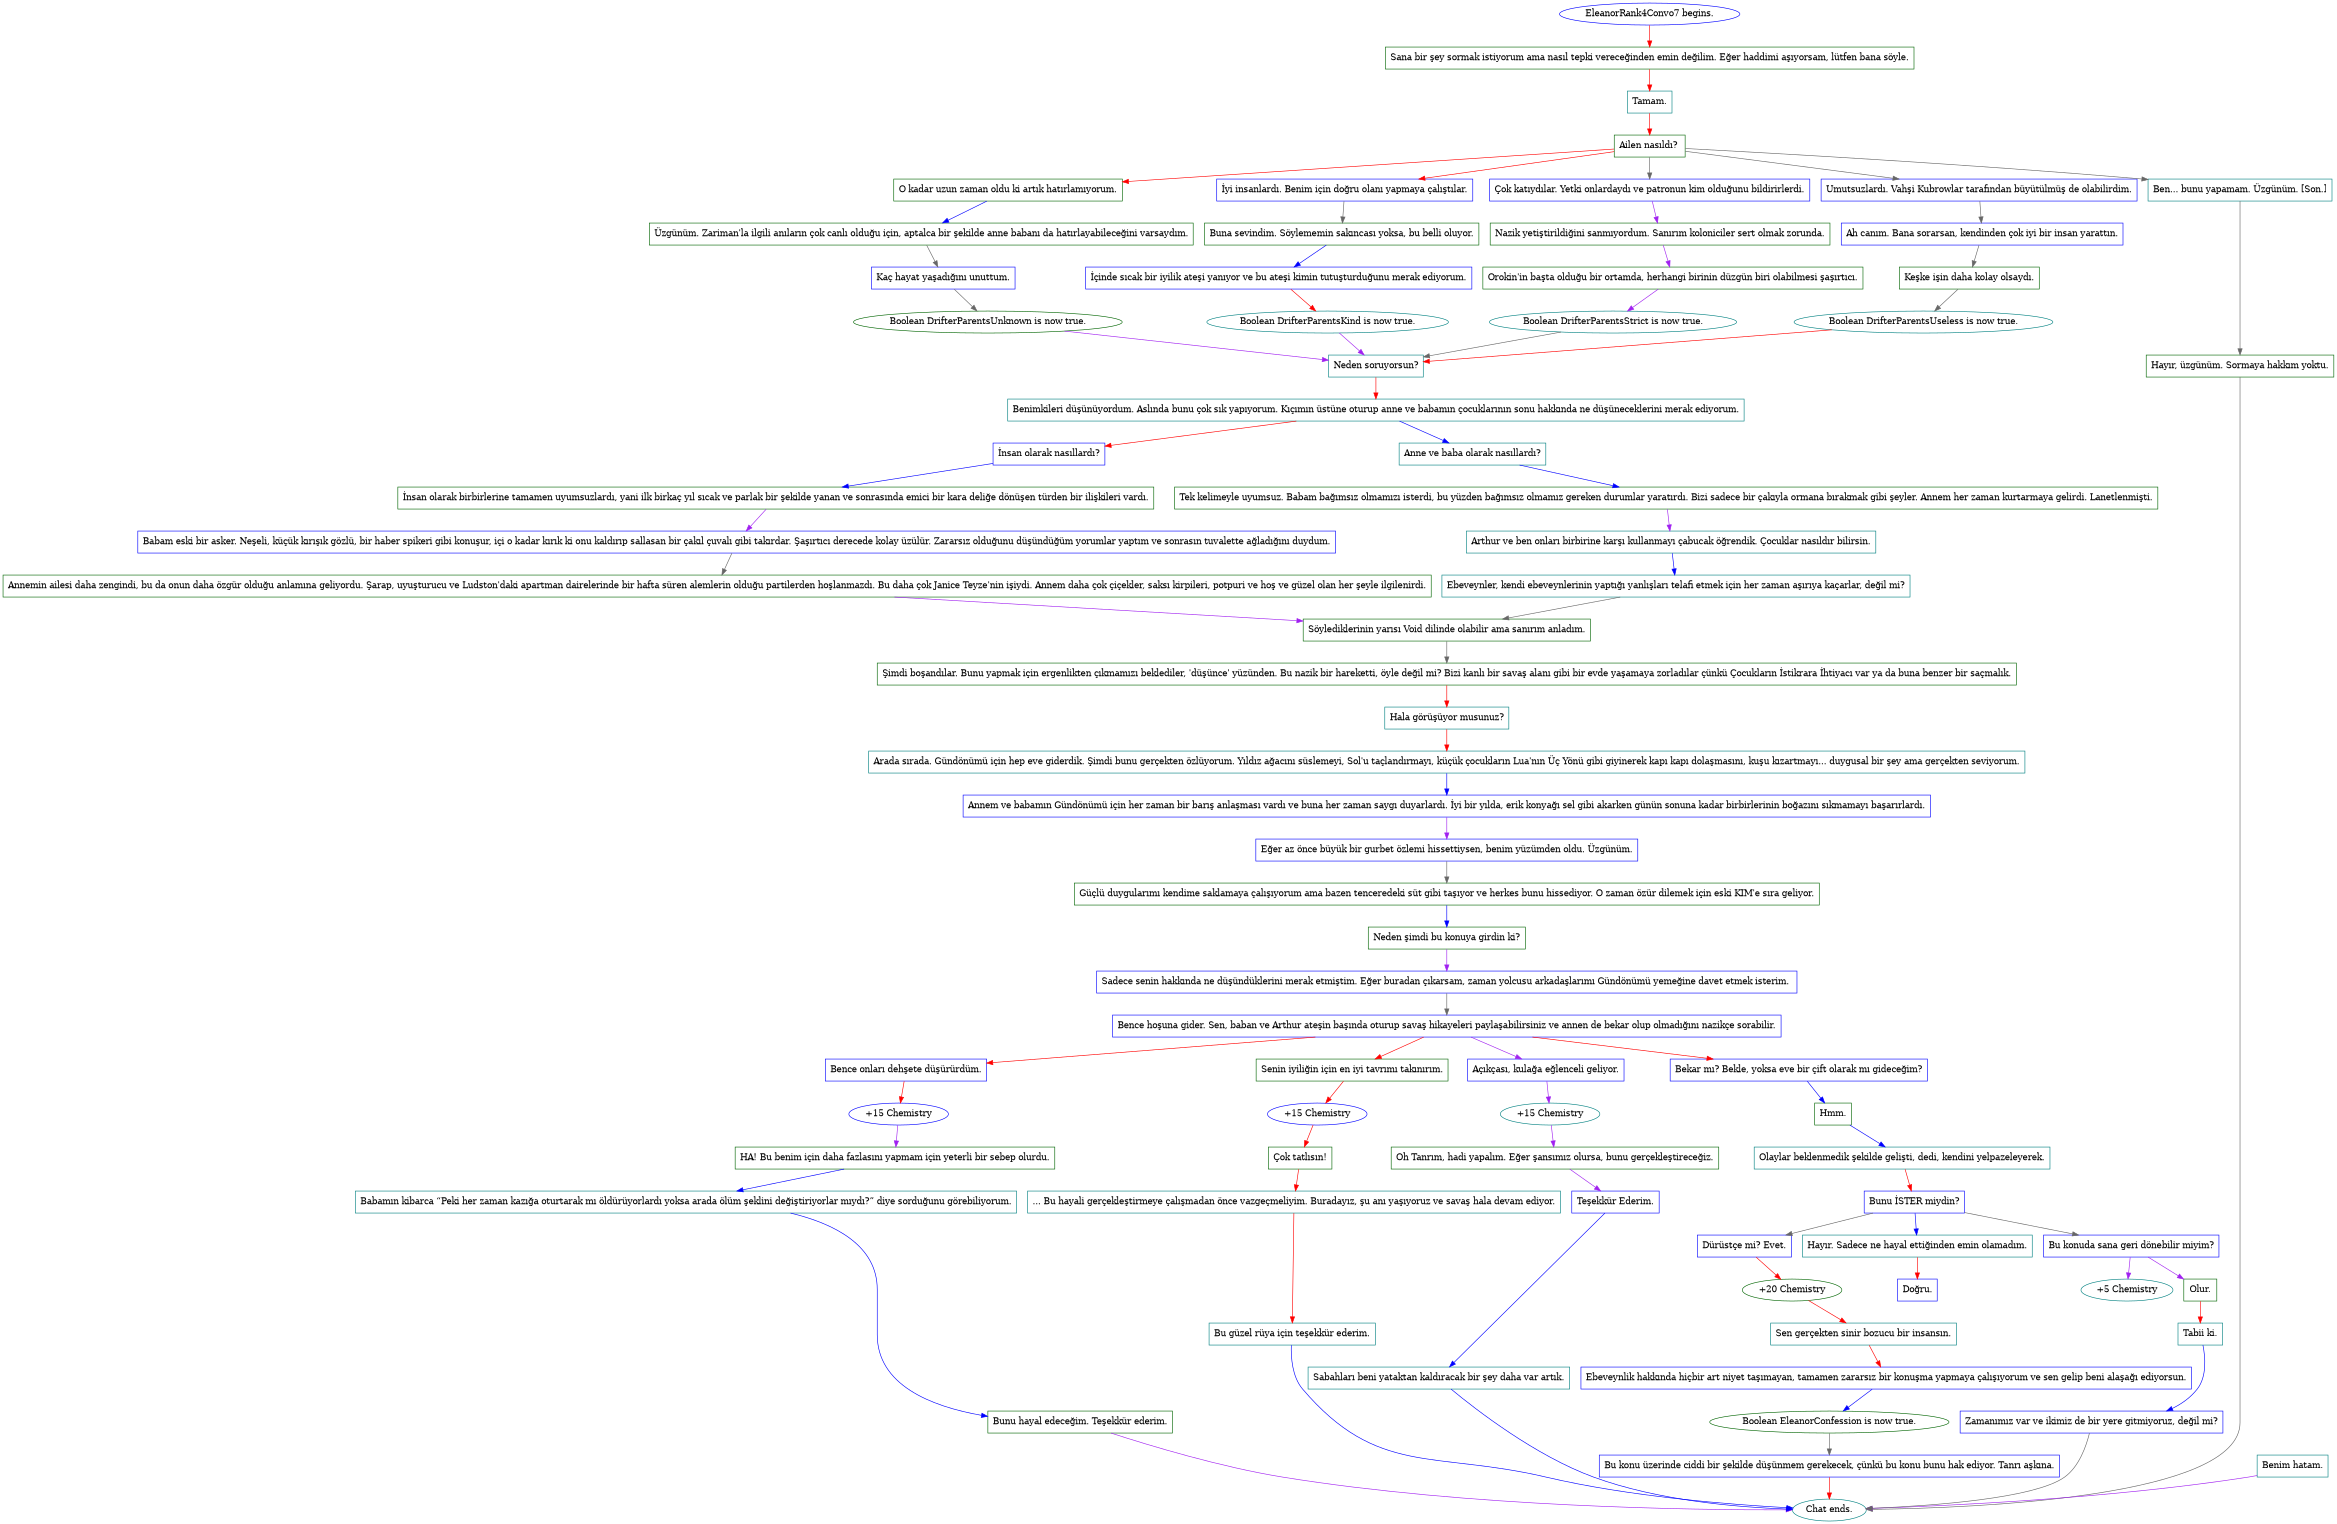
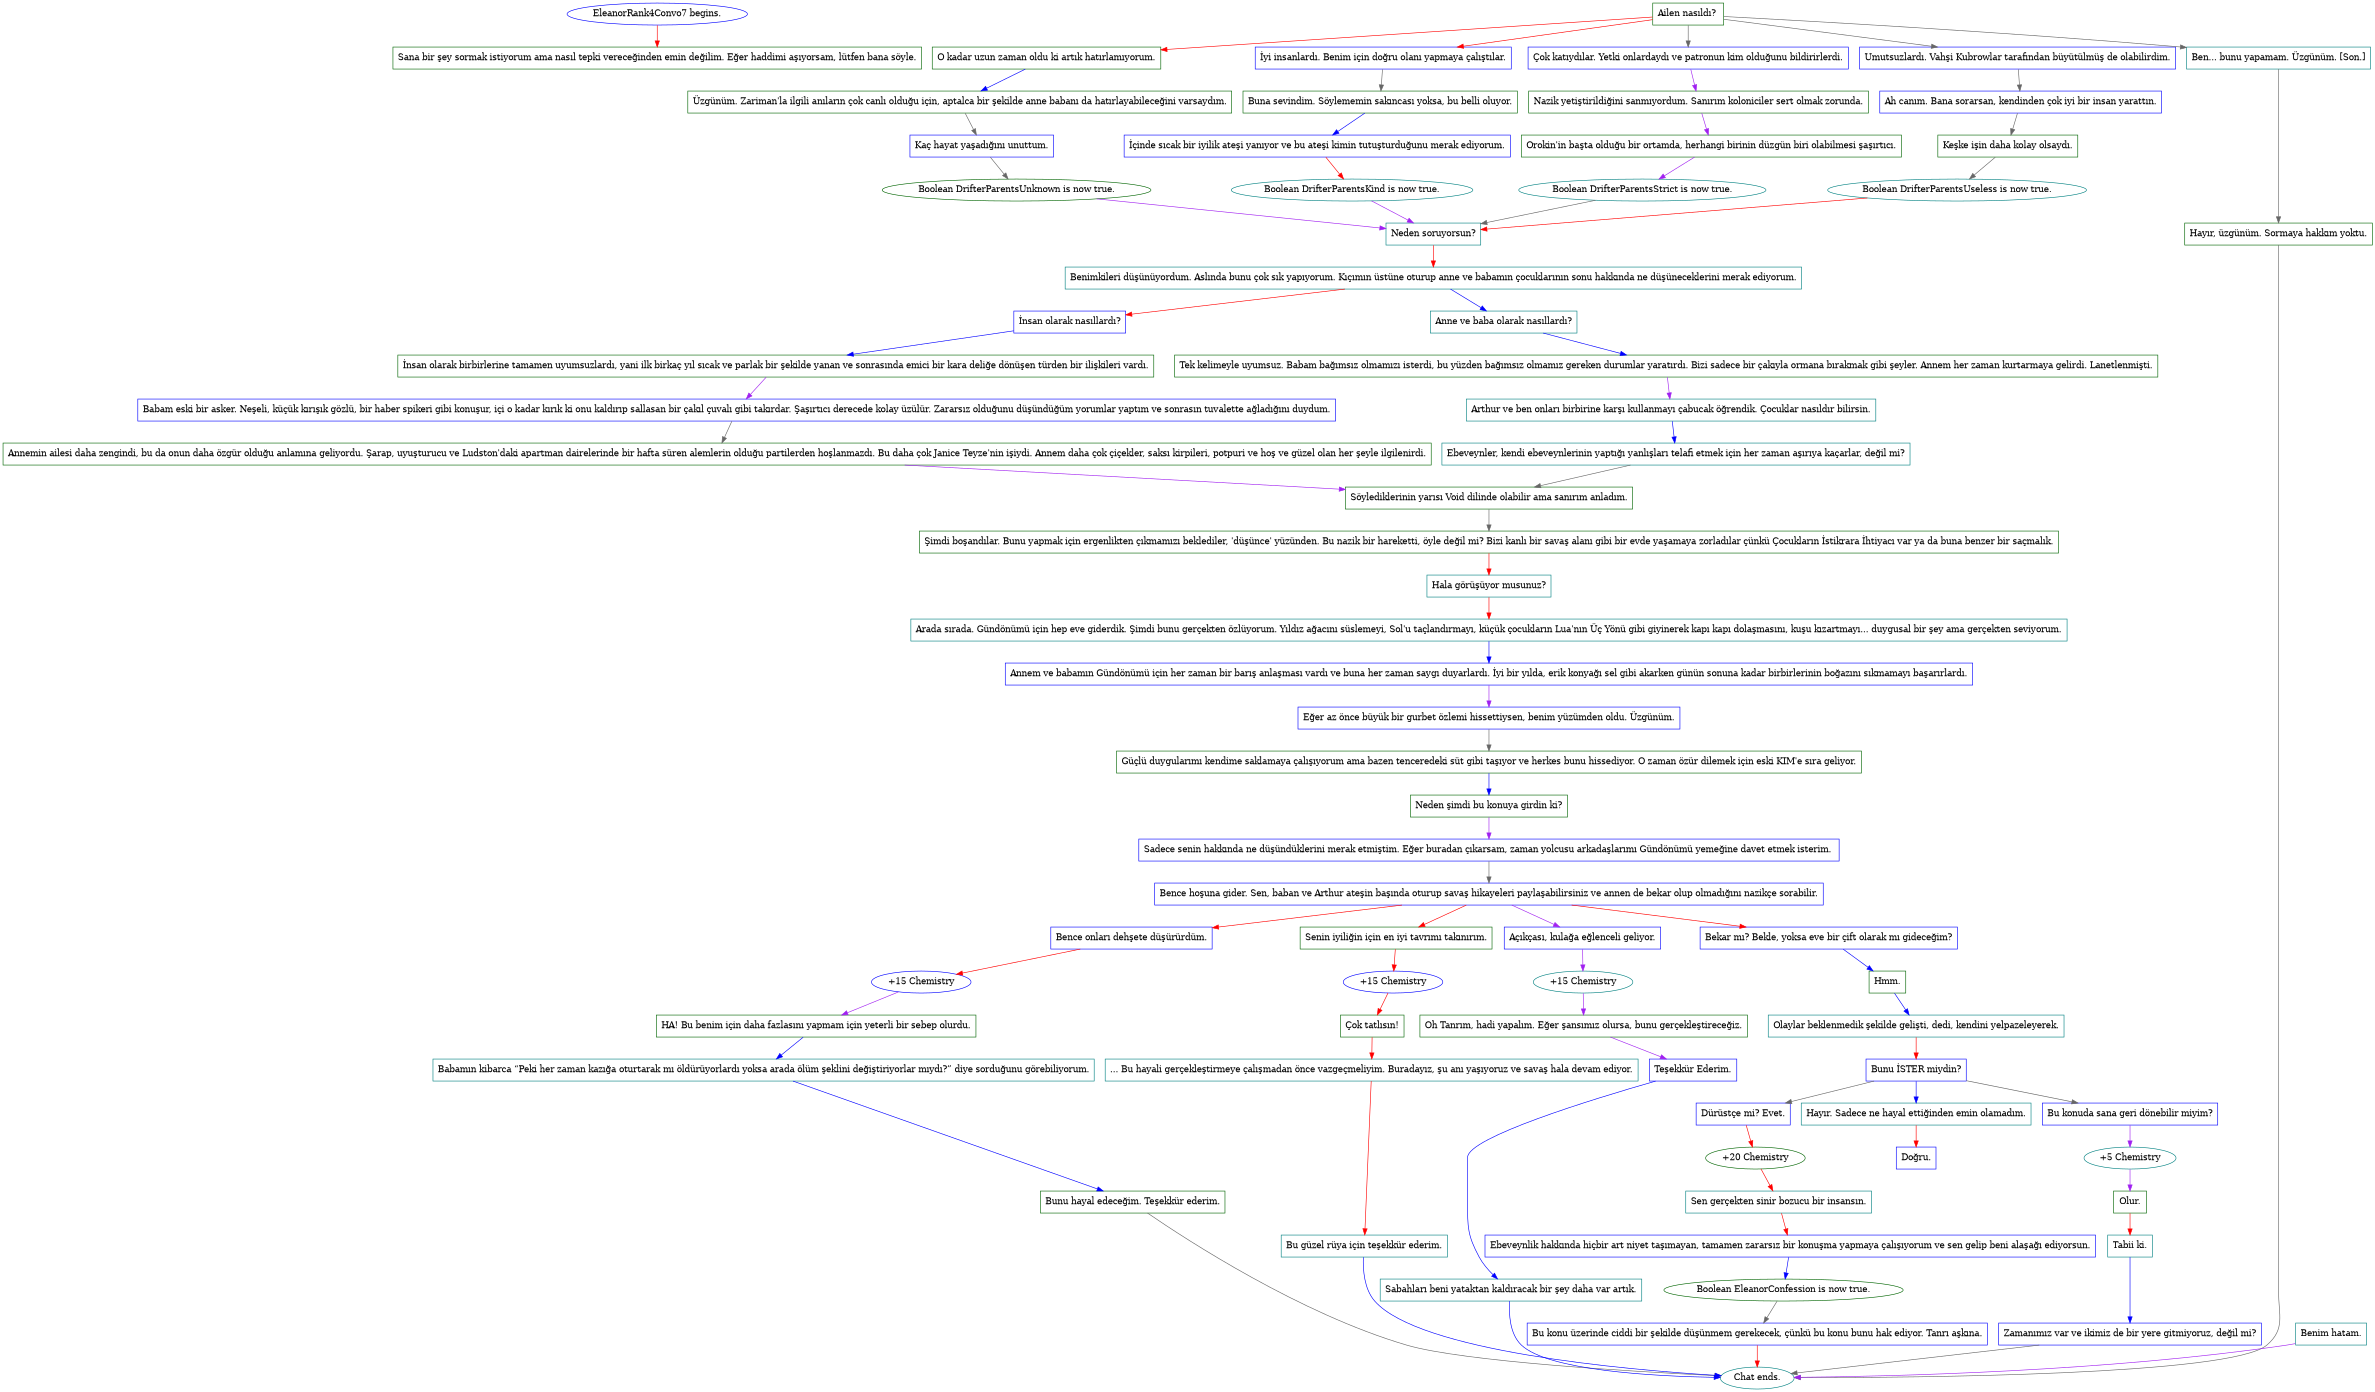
(1650, 102) -> none
(2163, 1266) -> (2130, 1177)
(1445, 1496) -> (1415, 1347)
